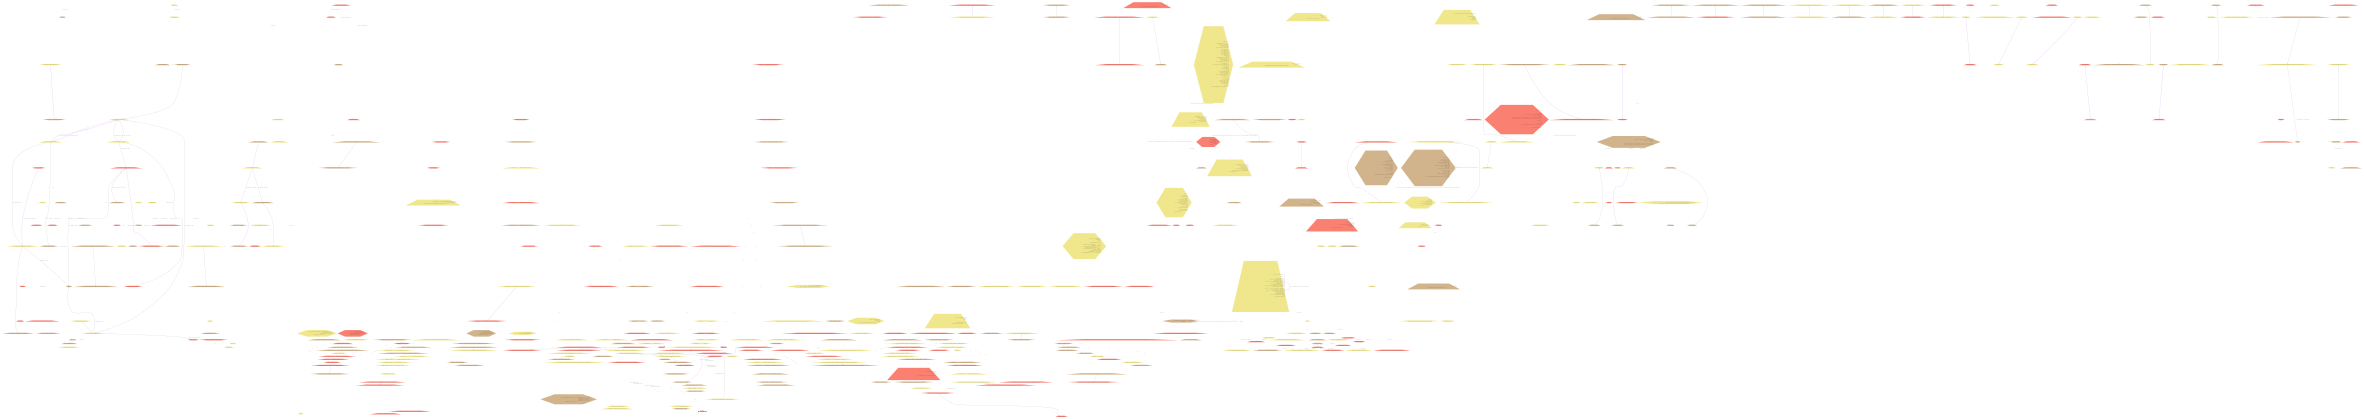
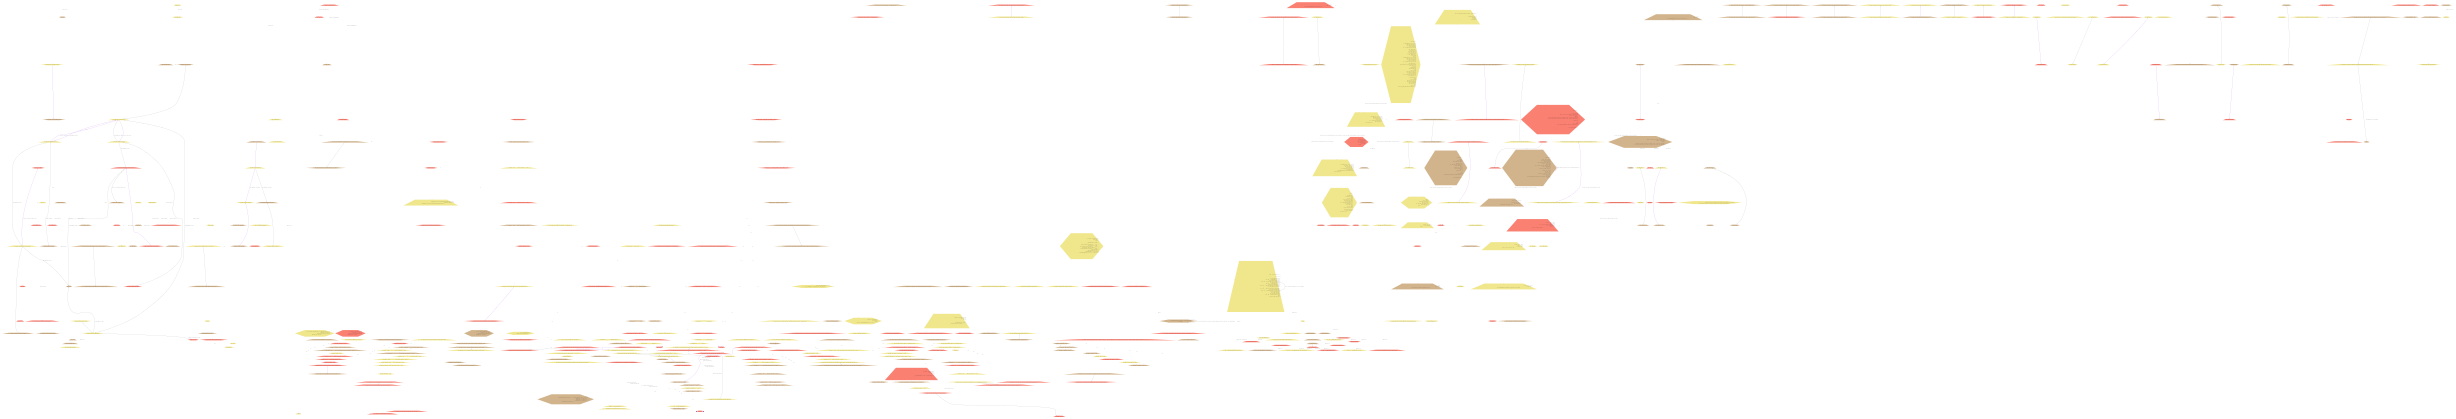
(1302, 120) -> none
(2339, 120) -> none
none -> (1365, 225)
